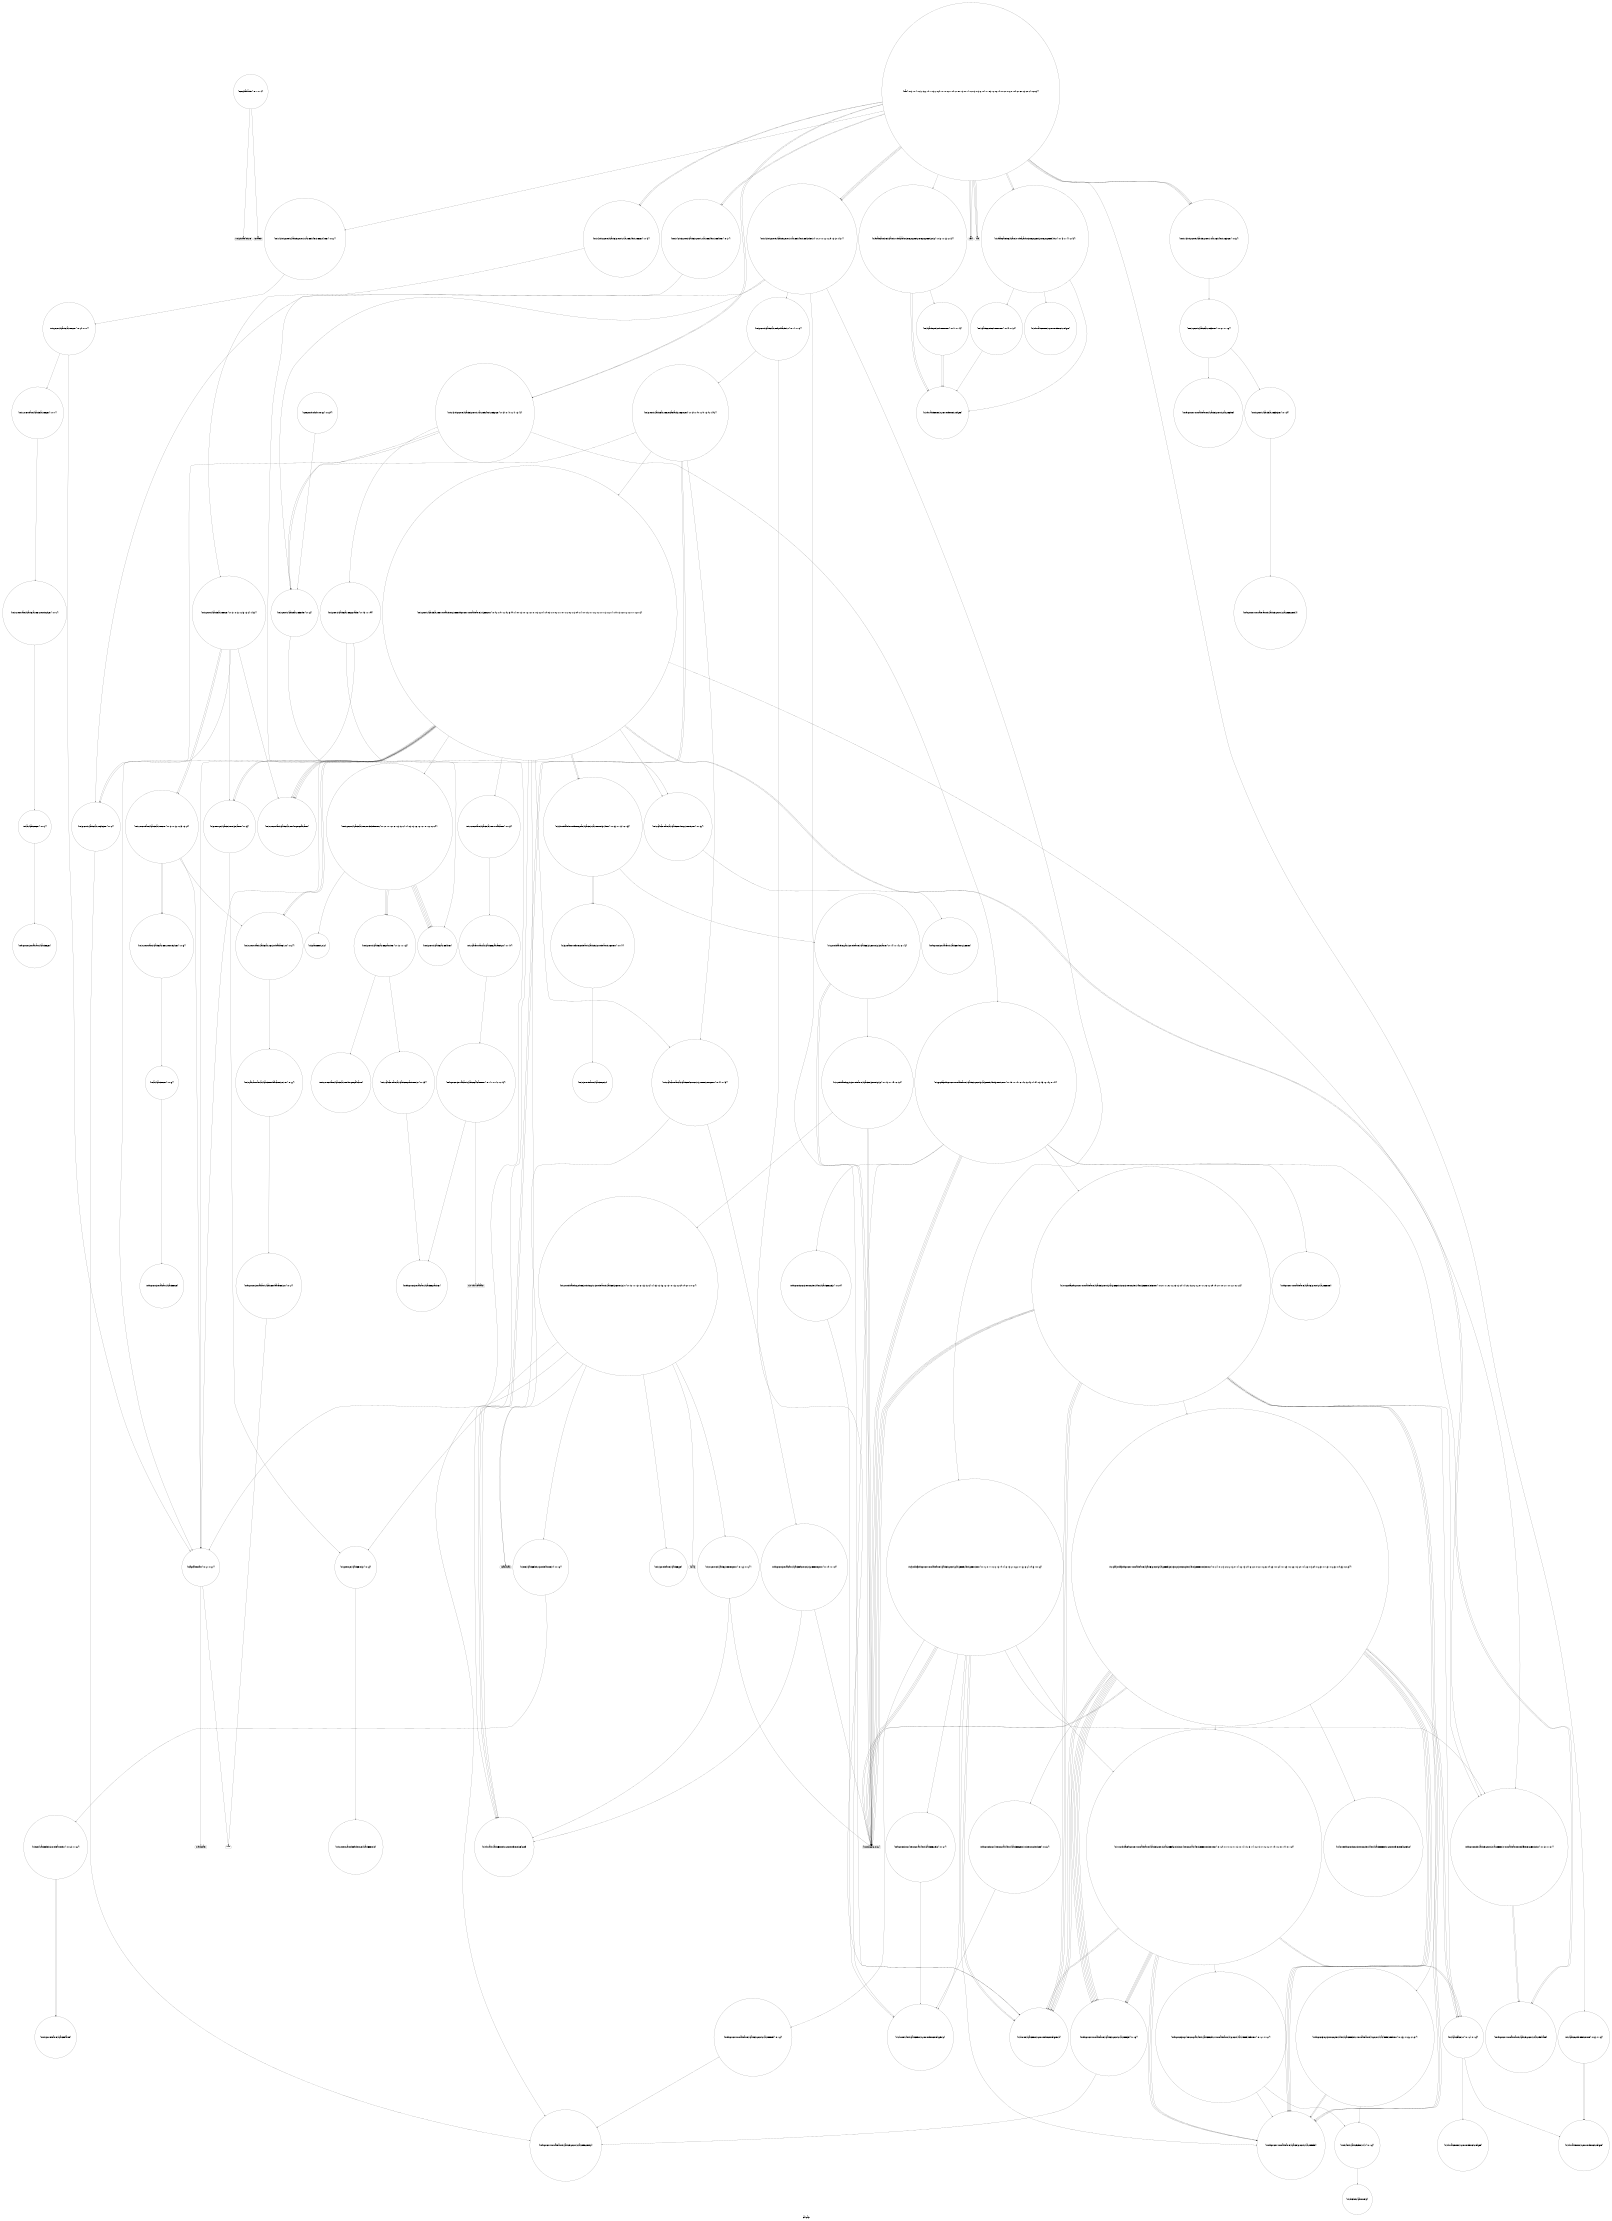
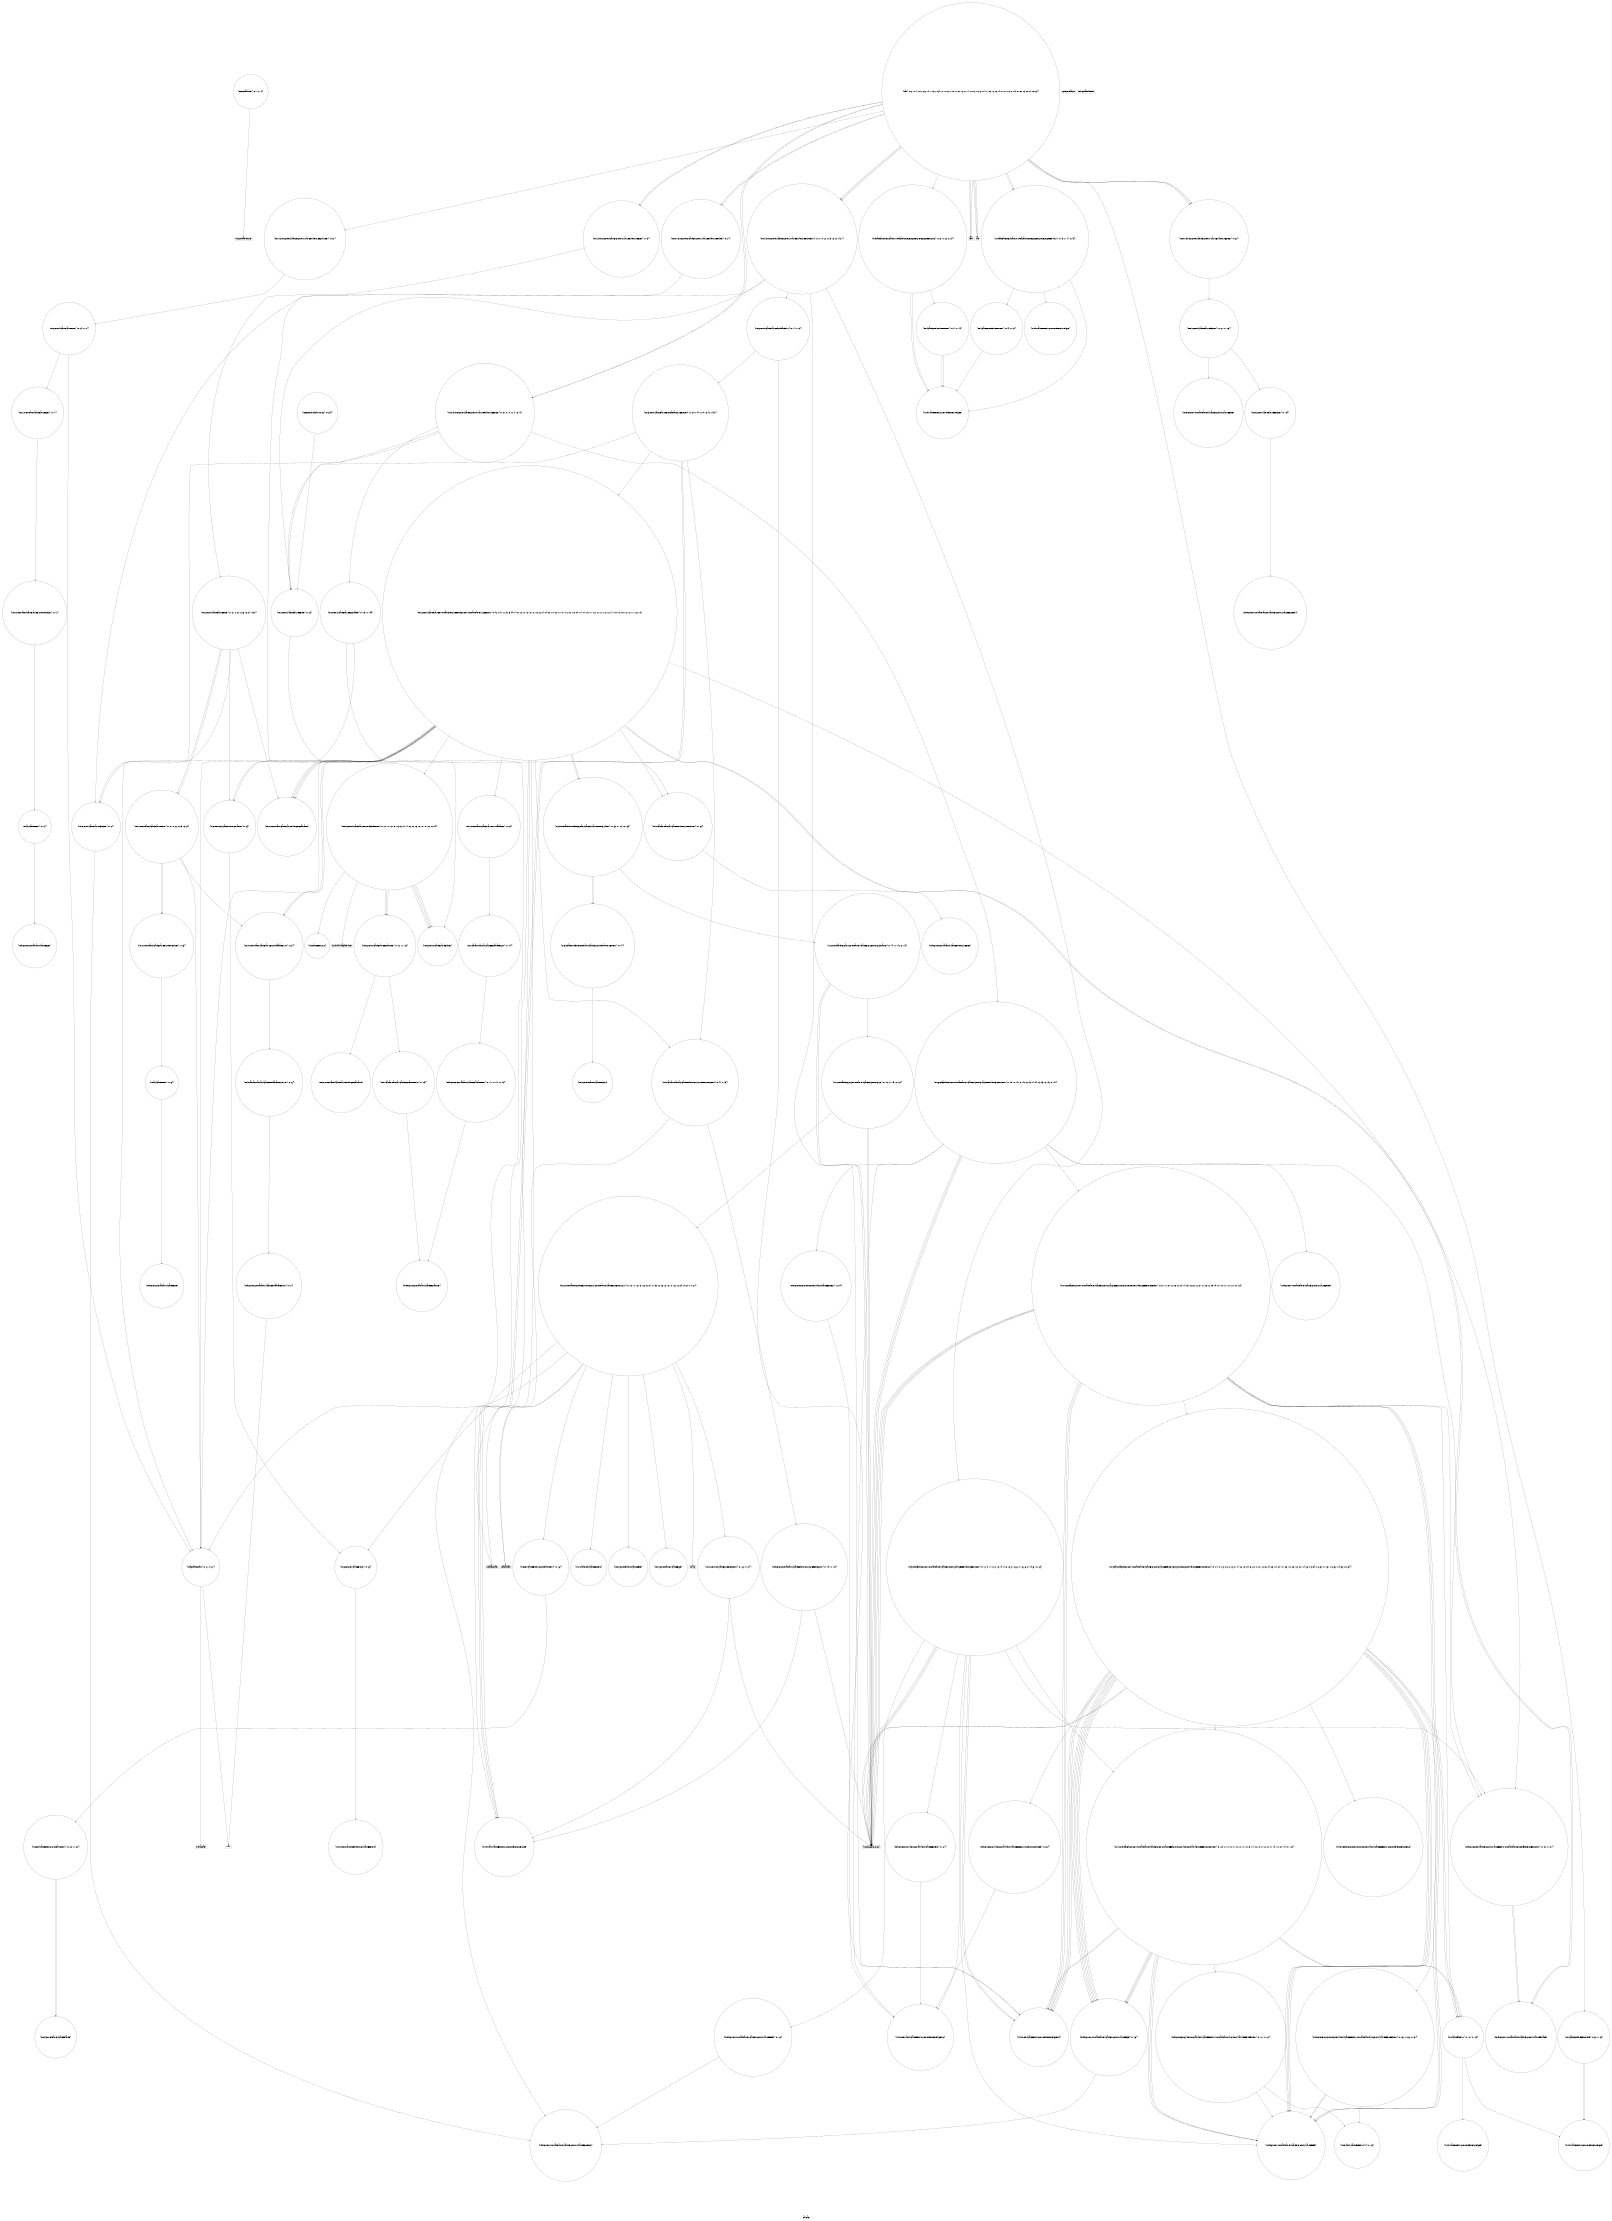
none -> (1069, 92)
none -> (1086, 92)
(258, 239) -> none
none -> (342, 946)
(476, 1286) -> none
none -> (492, 1567)
none -> (589, 1567)
none -> (628, 1567)
(1357, 2199) -> none
